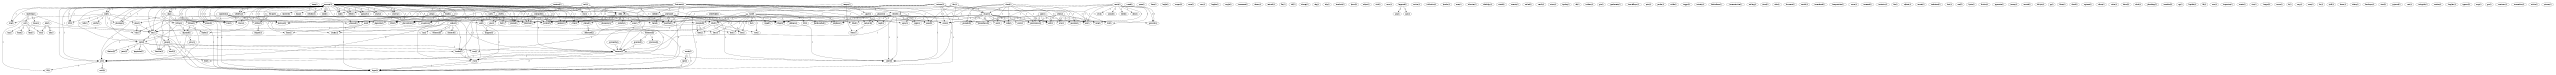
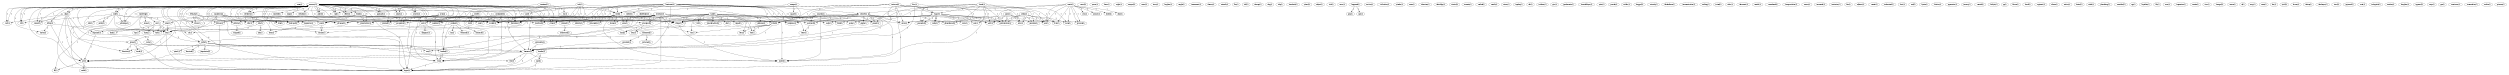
(427, 19) -> (298, 17)
